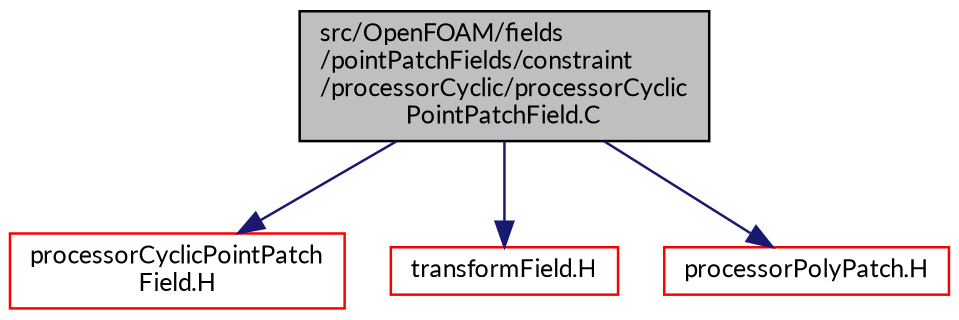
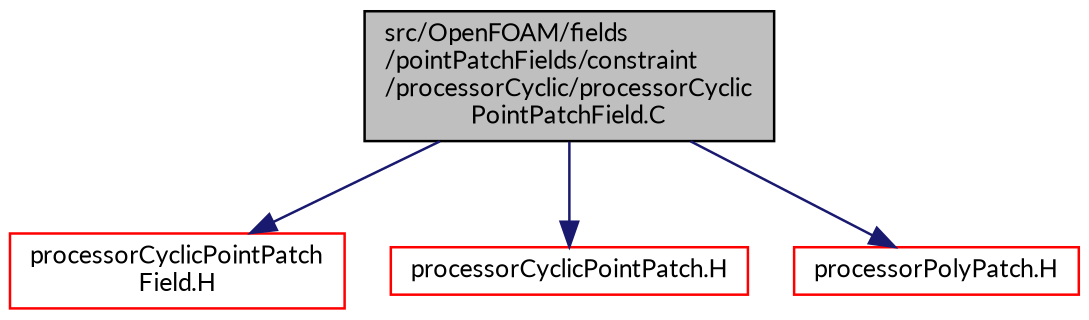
(504, 271) -> (569, 271)
